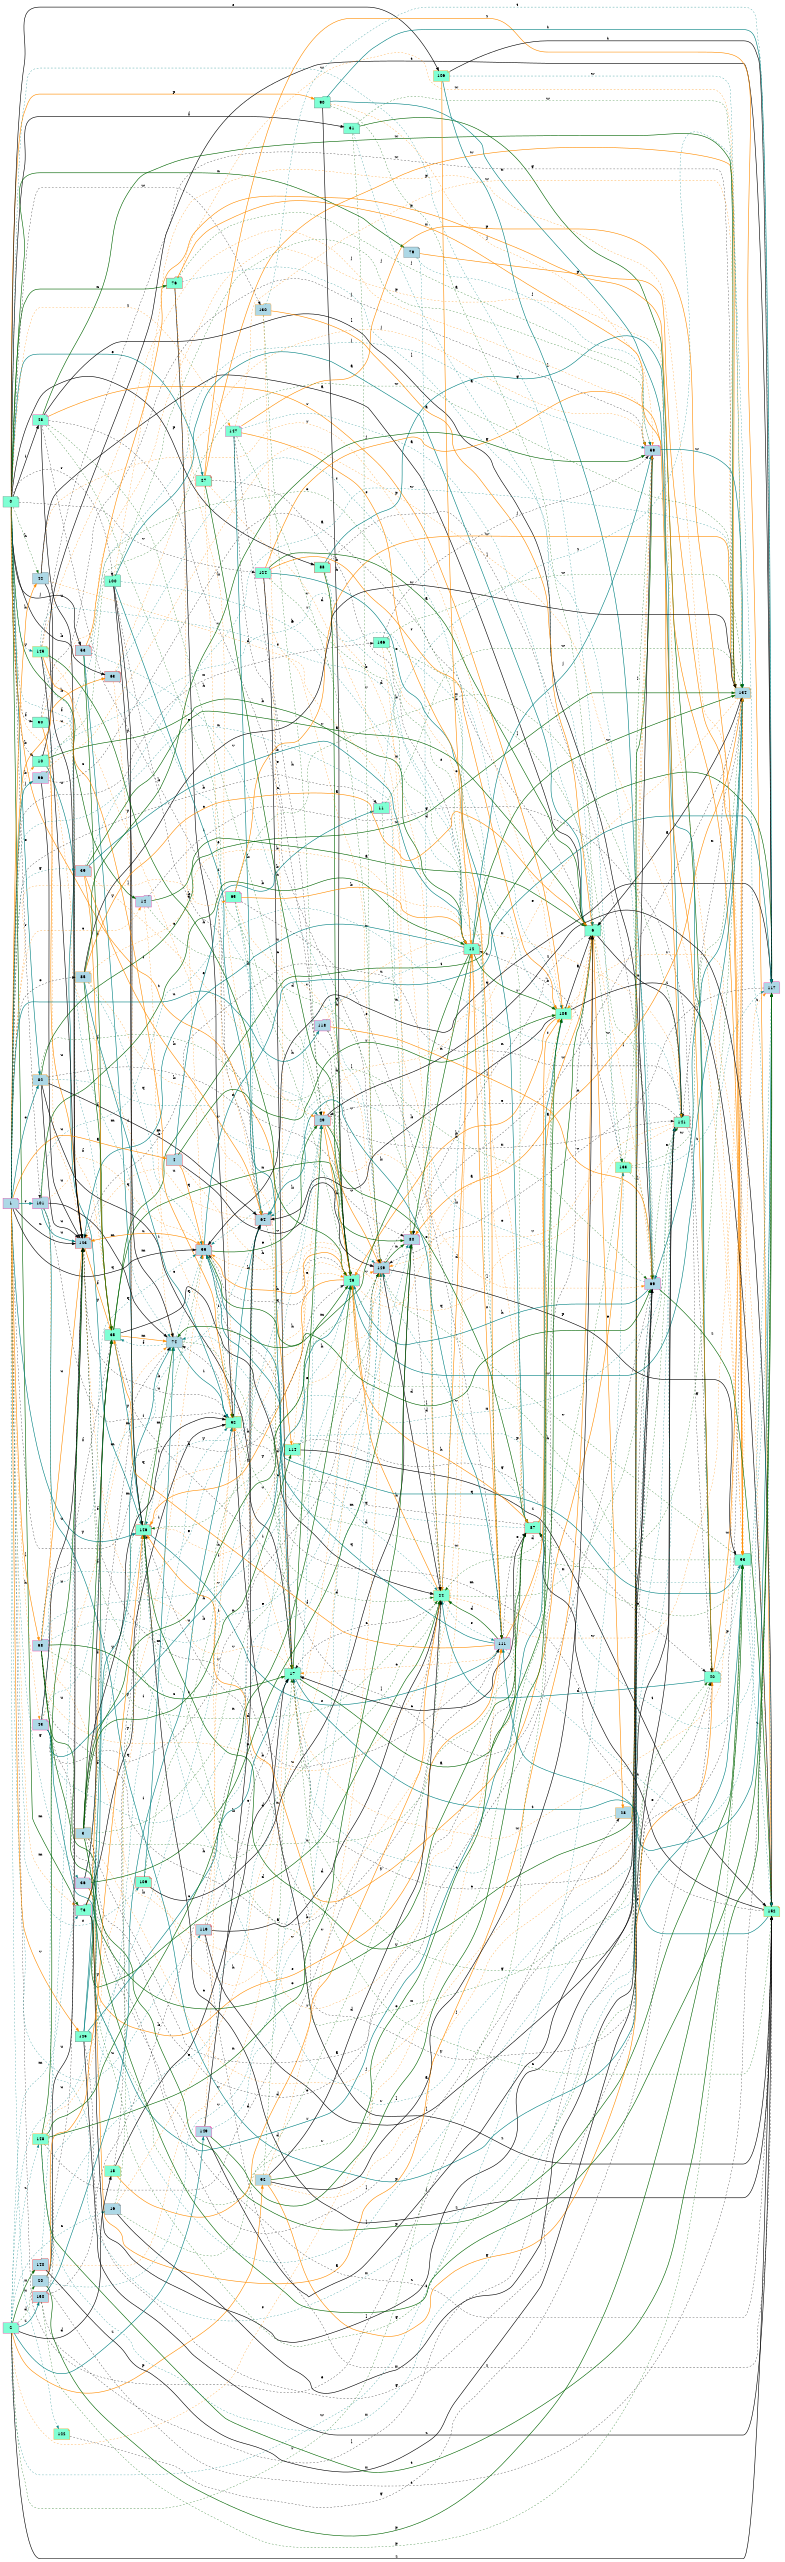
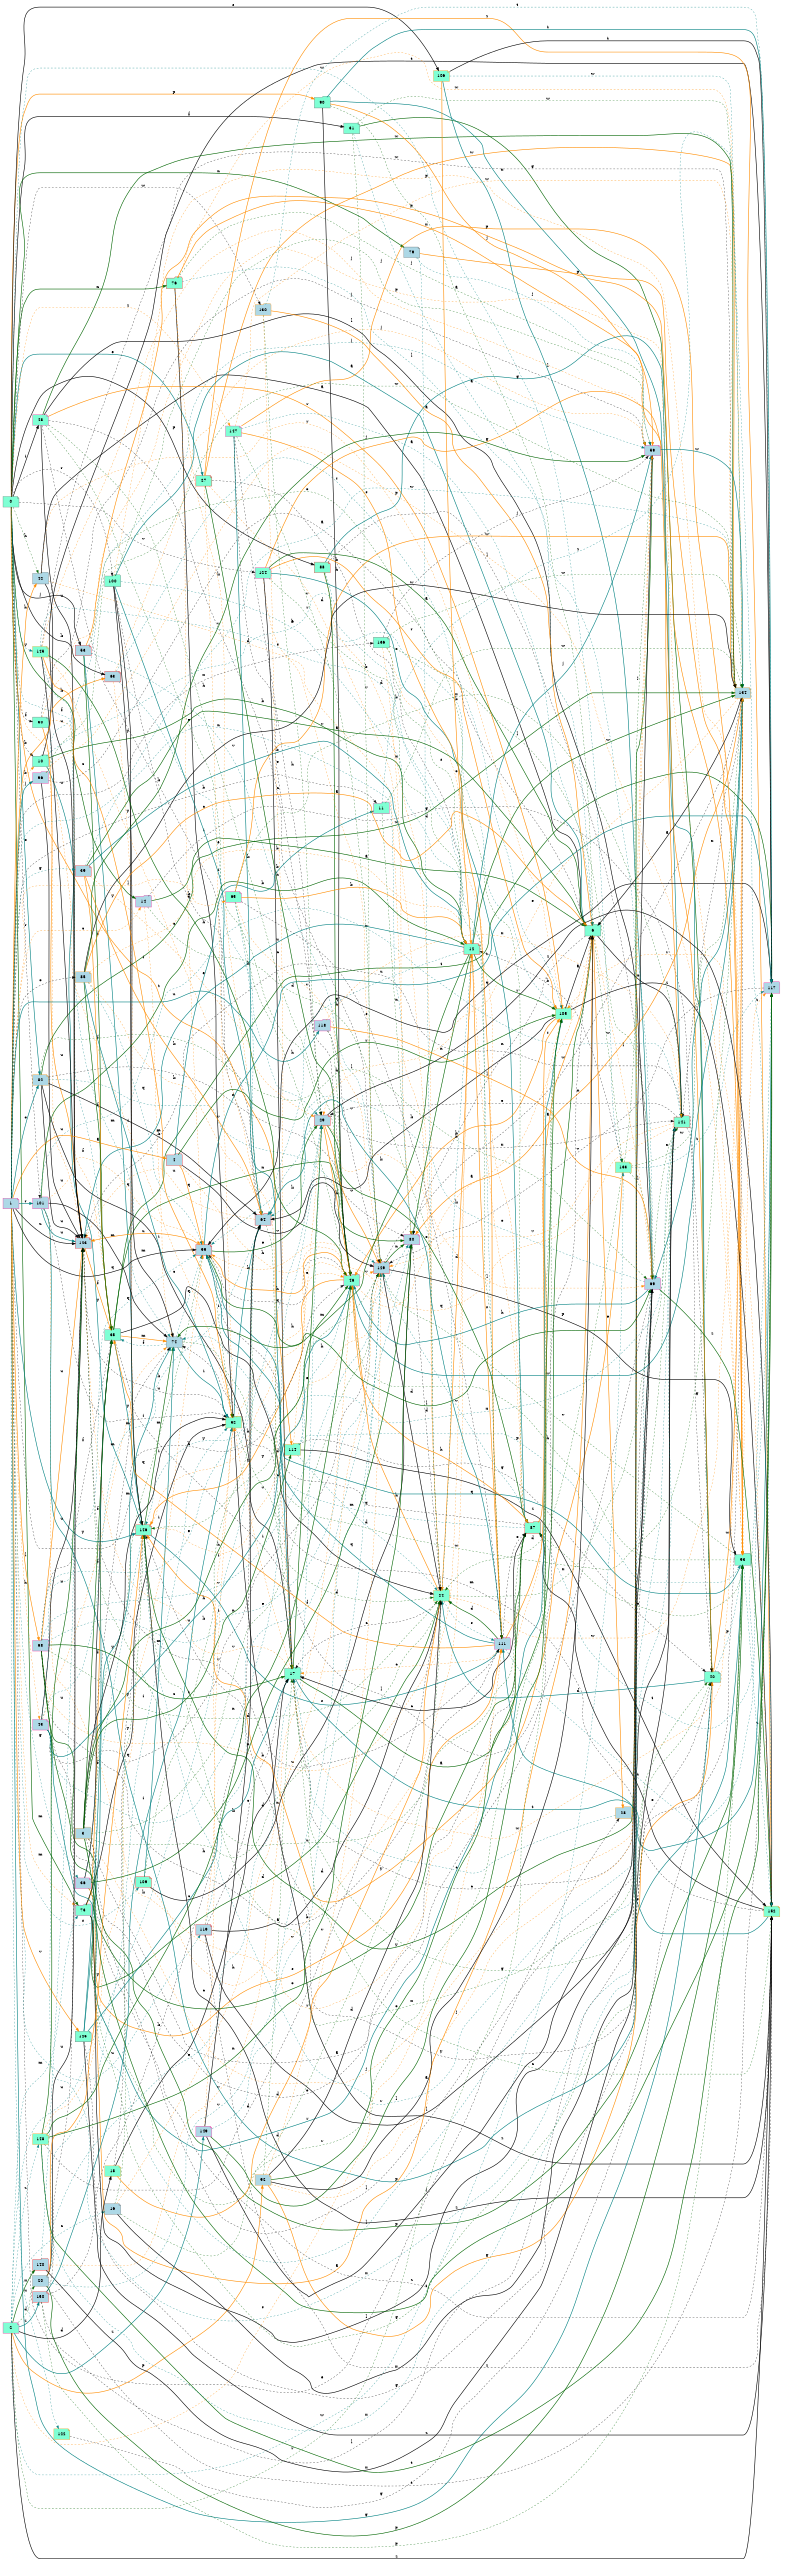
(516, 255) -> (516, 255)
none -> (71, 2454)
